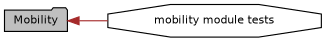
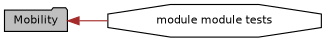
(215, 21) -> (215, 21)
